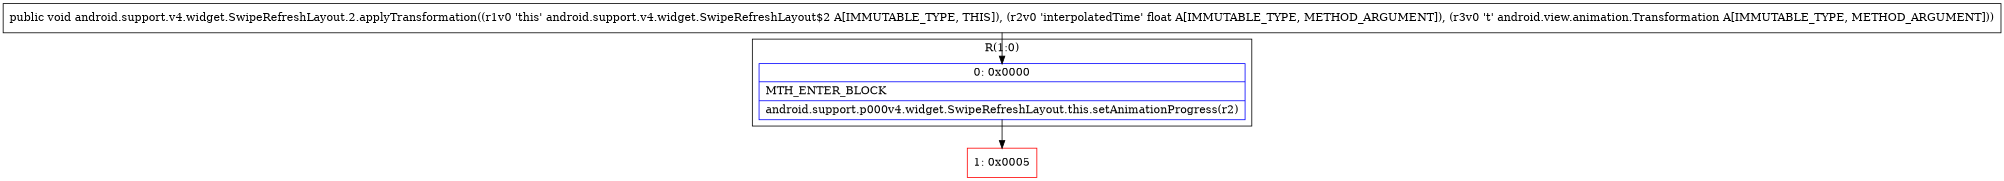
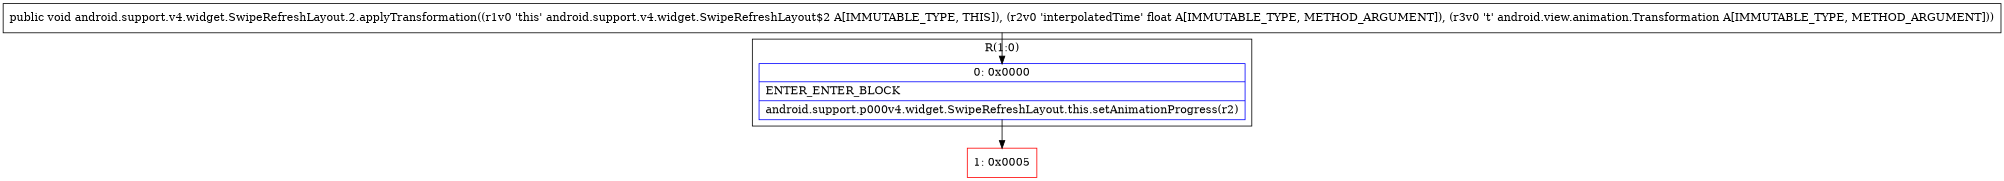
(826, 91) -> (833, 91)
